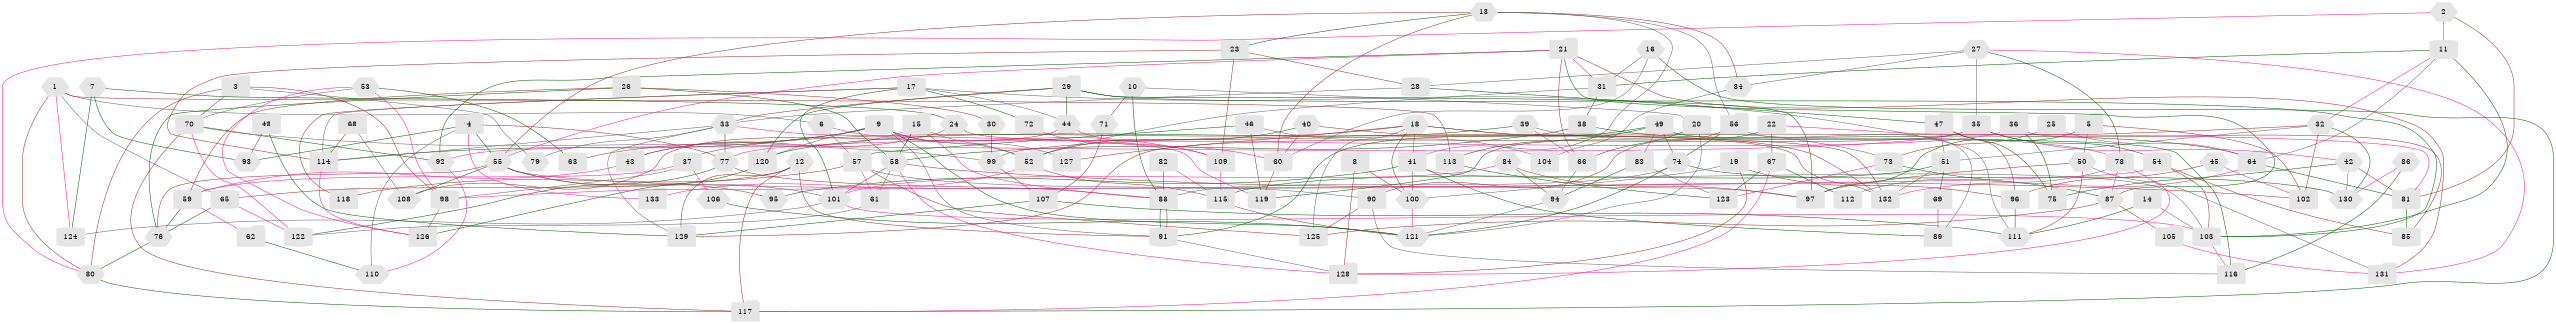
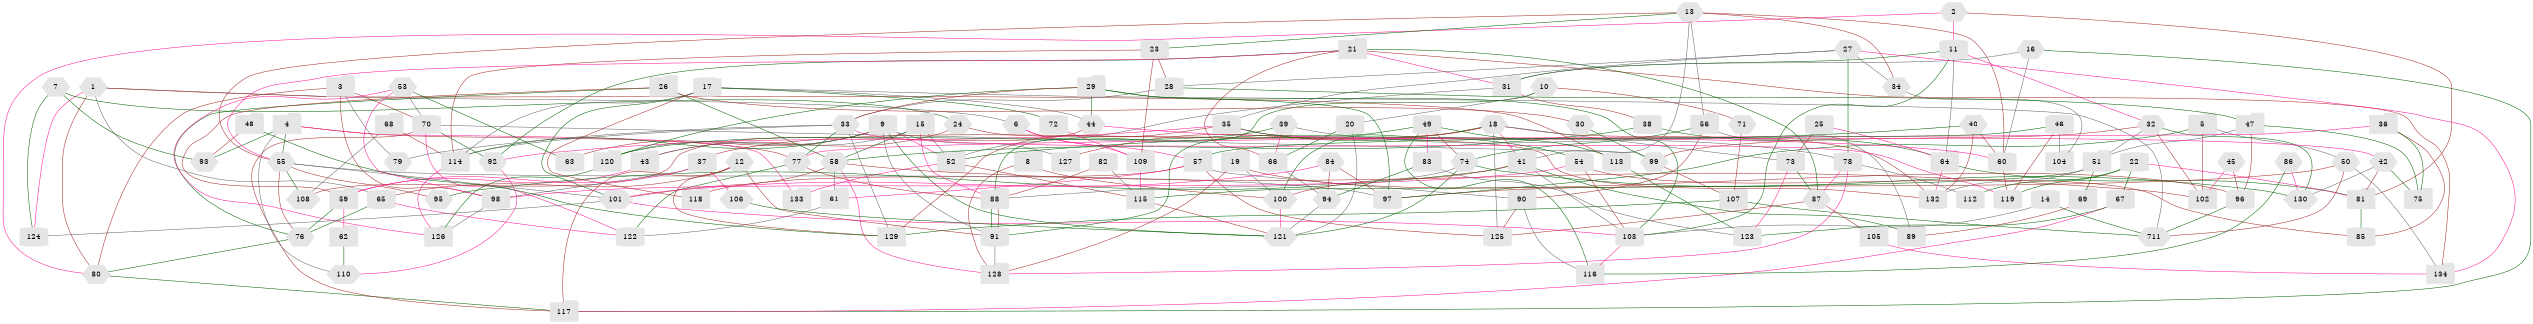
(1810, 181) -> (2052, 181)
(2015, 237) -> (2154, 237)
(2382, 274) -> (2441, 274)
